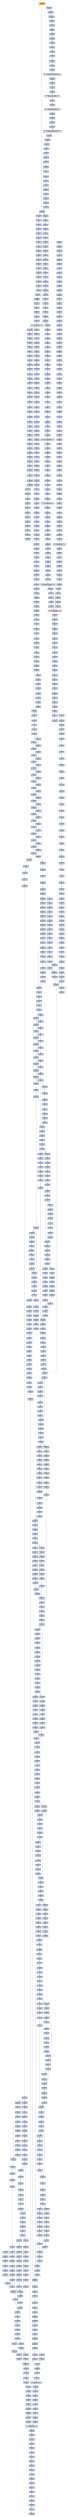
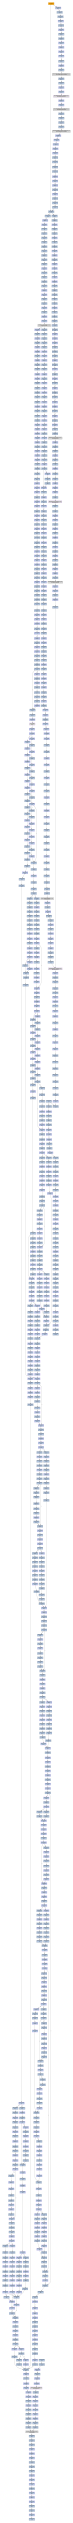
none -> (44, 543)
